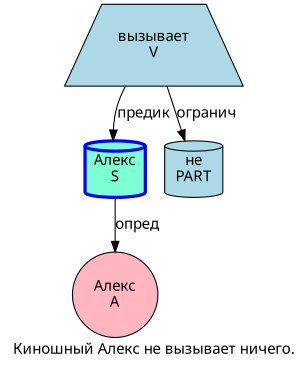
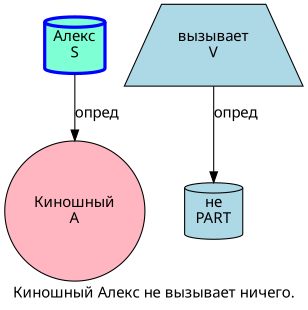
(117, 107) -> none
(207, 114) -> (236, 114)
(115, 295) -> (75, 211)
